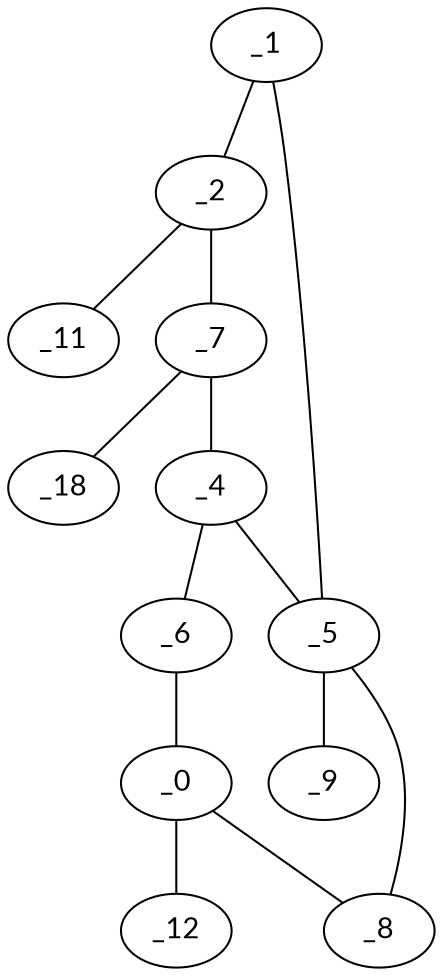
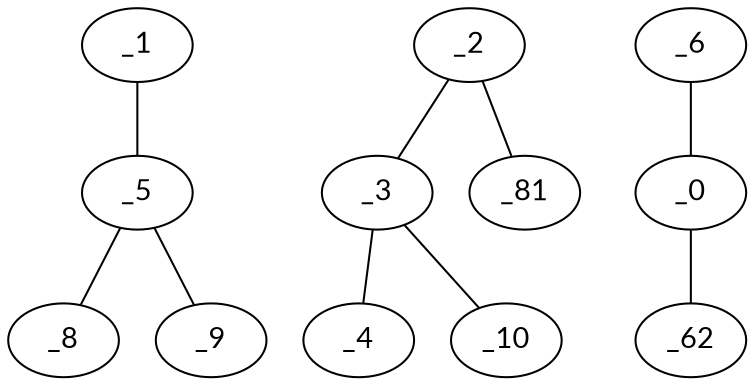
(239, 119) -> none
(64, 340) -> (525, 193)
(211, 340) -> (377, 193)
(64, 488) -> (506, 340)
(194, 561) -> none
(268, 562) -> none
(278, 857) -> none
(176, 931) -> (691, 340)
